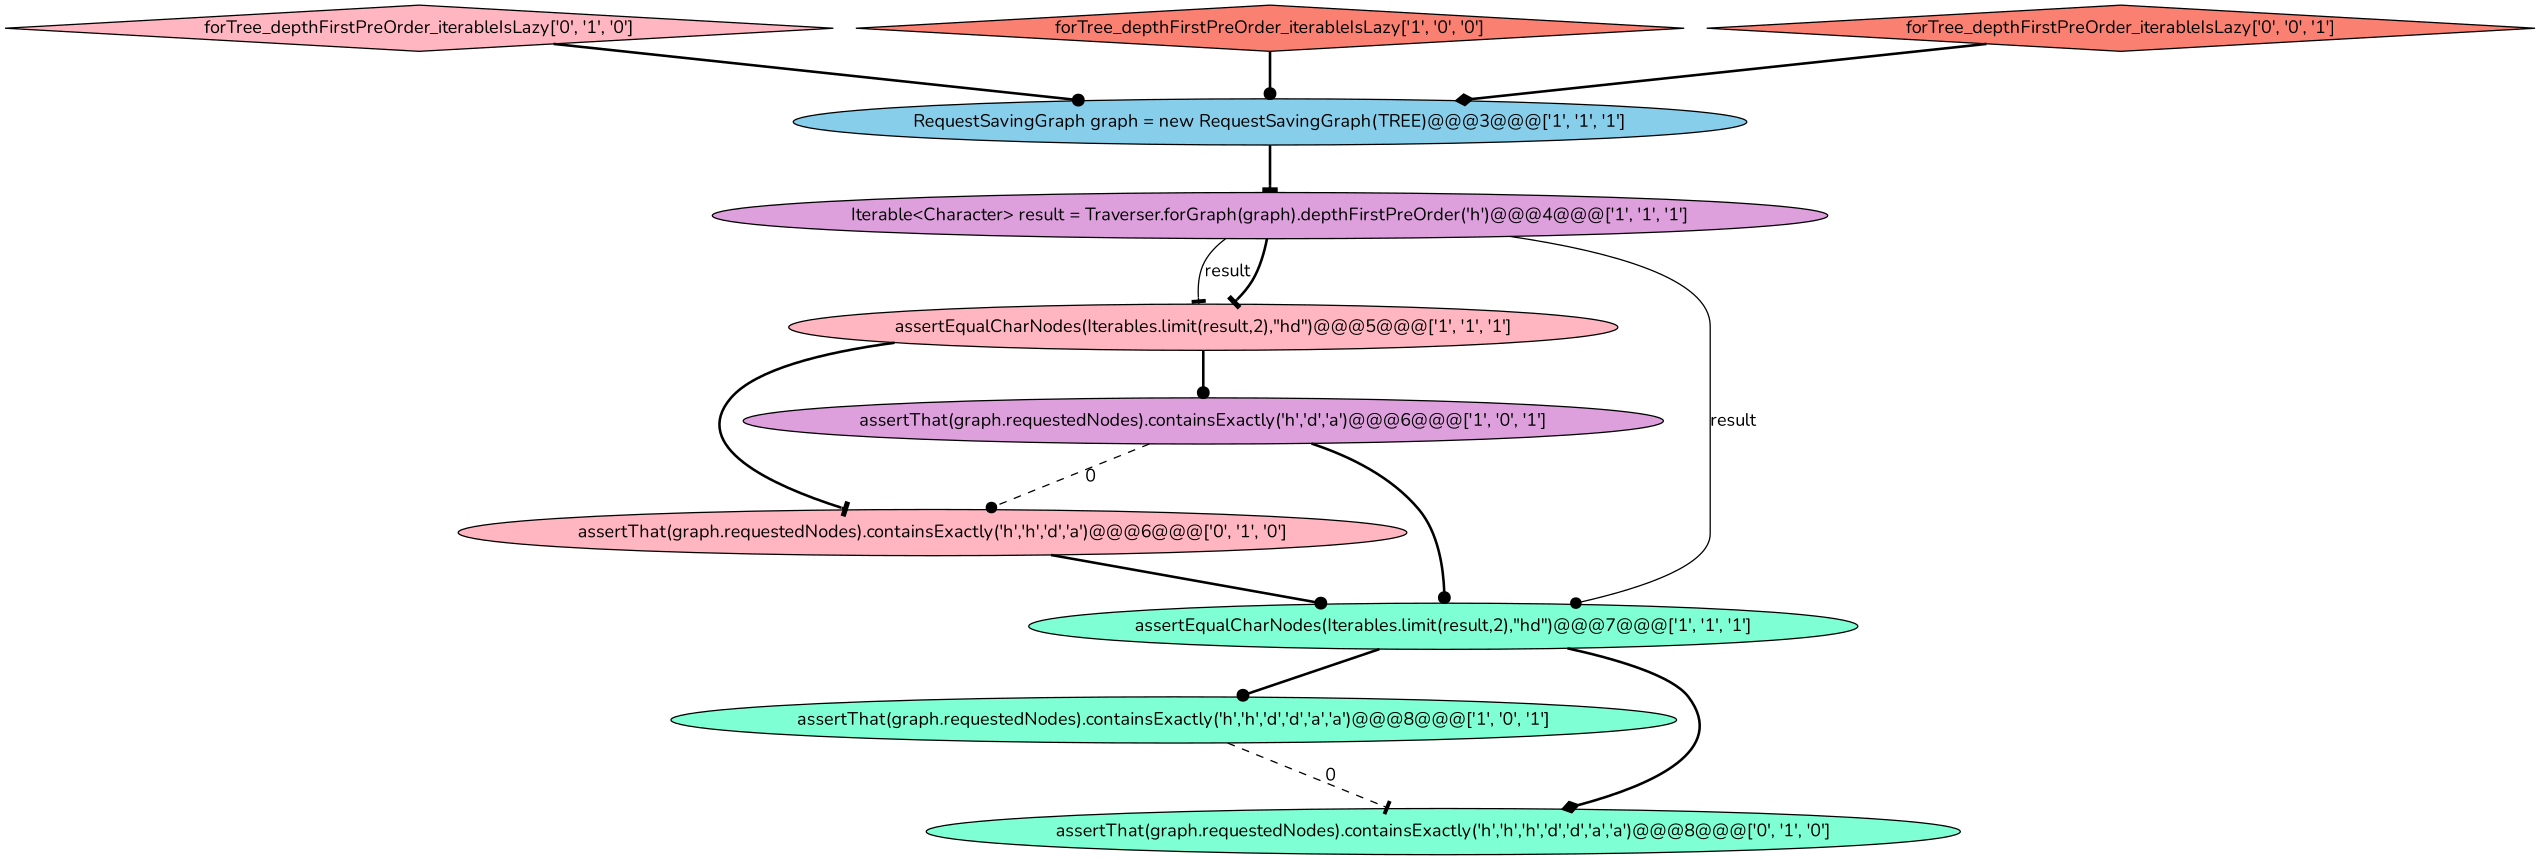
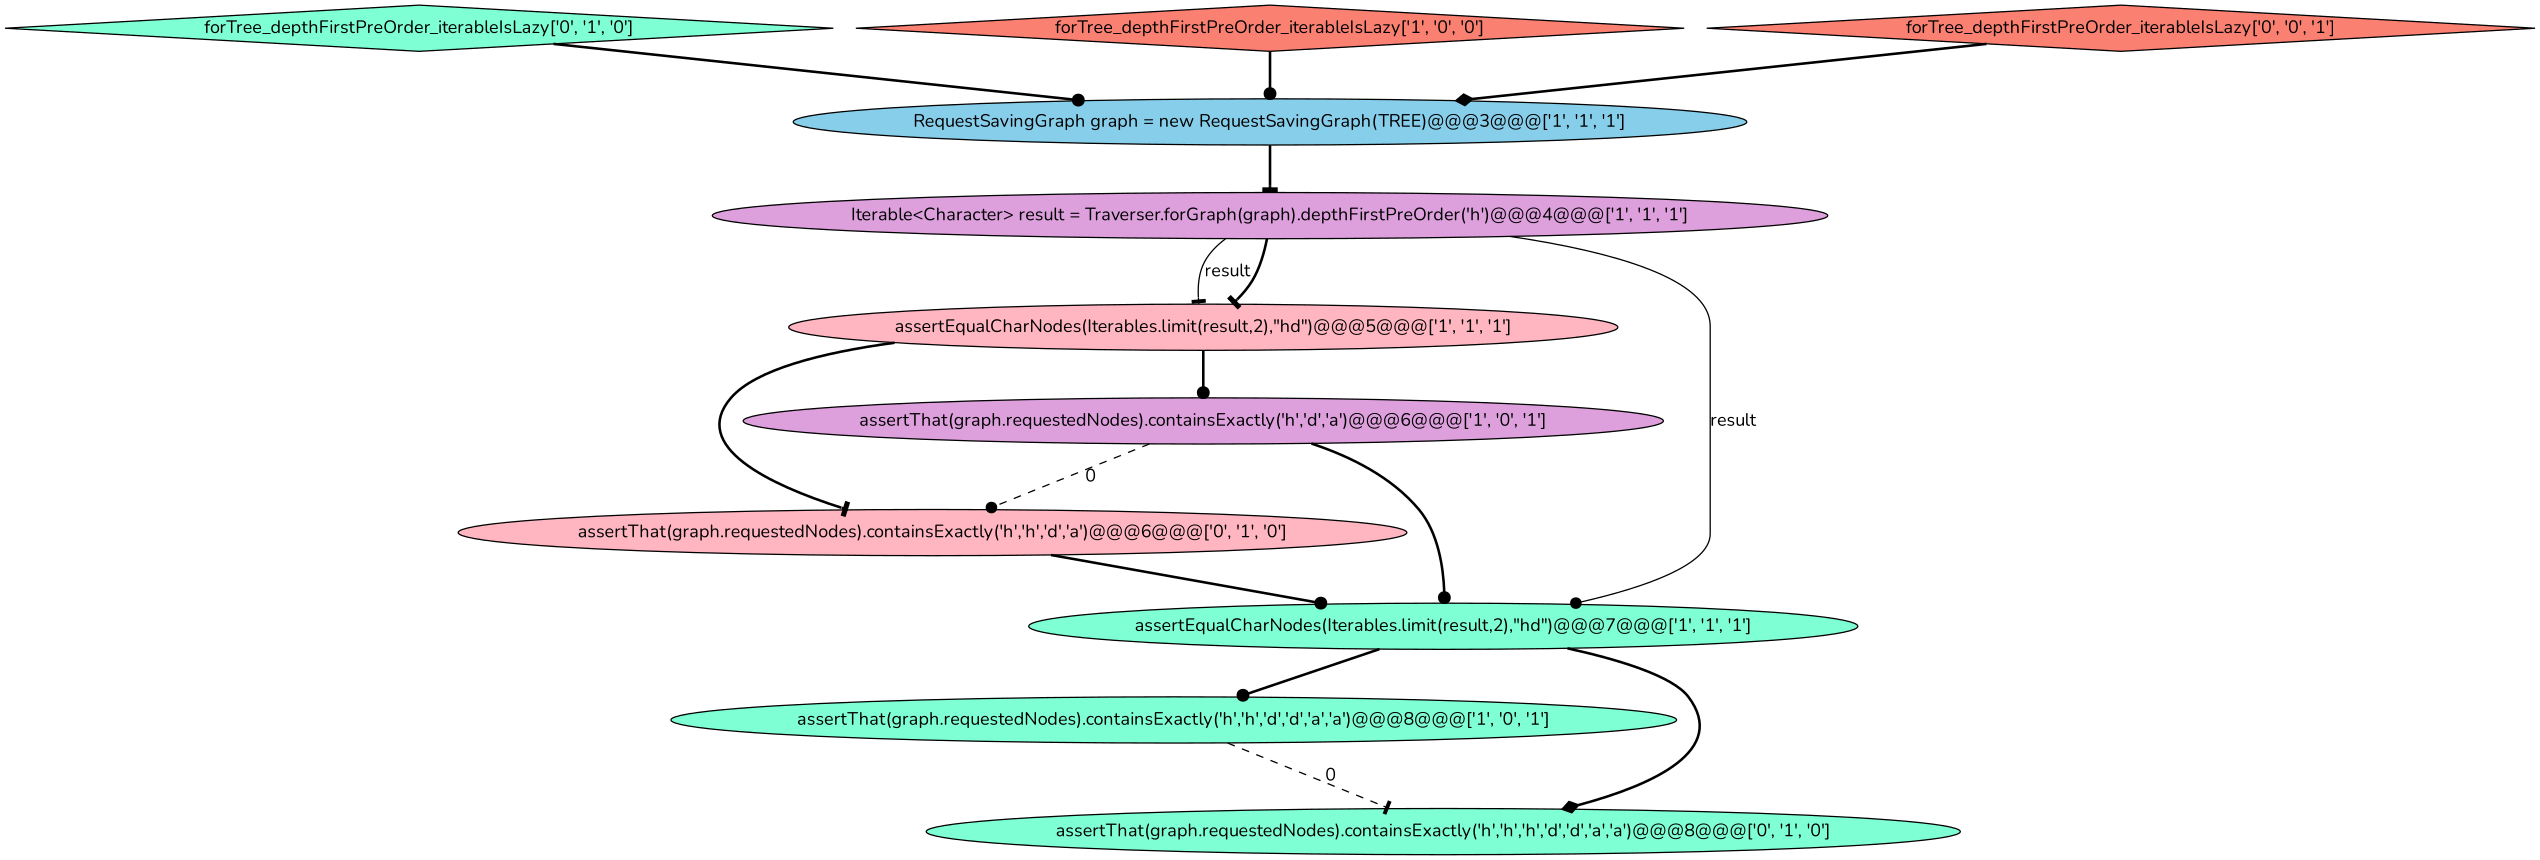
(419, 28) -> (419, 28)
